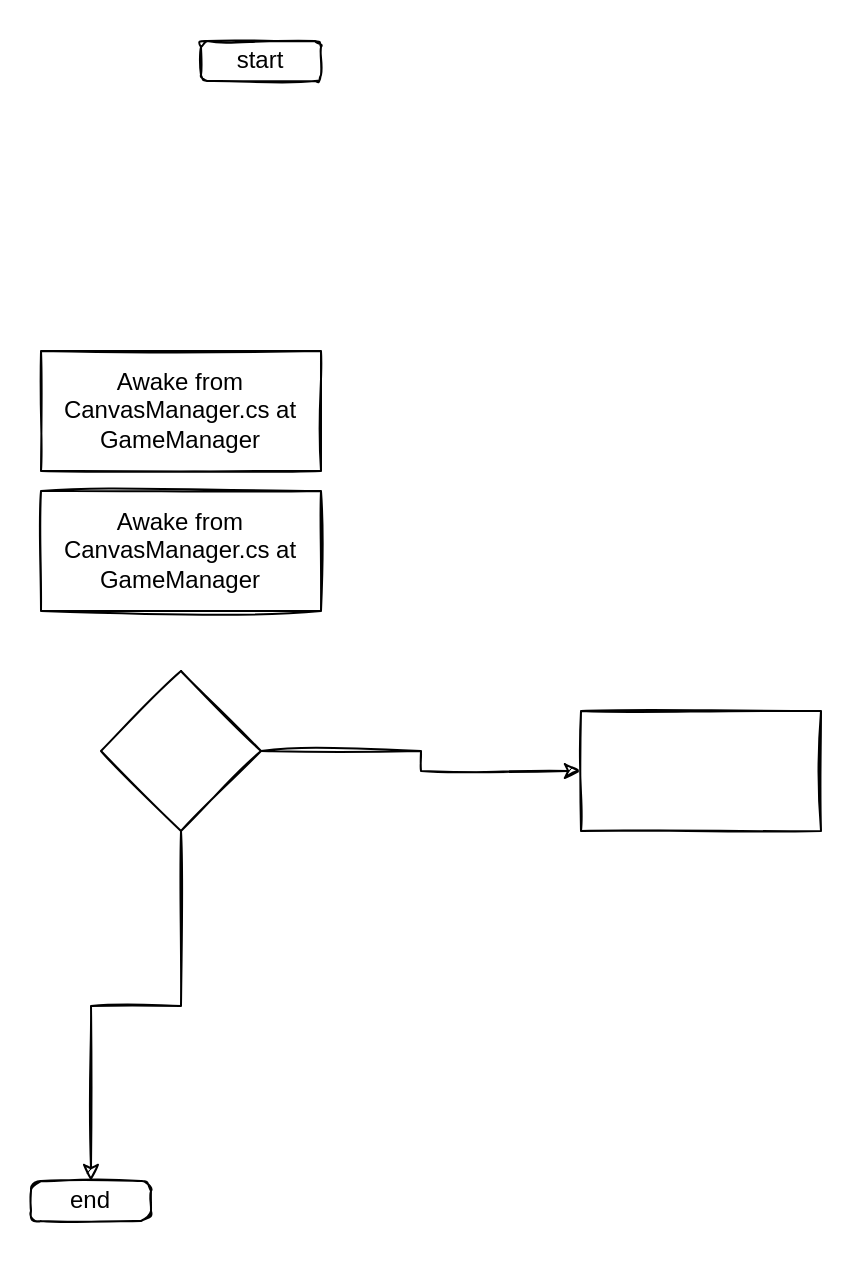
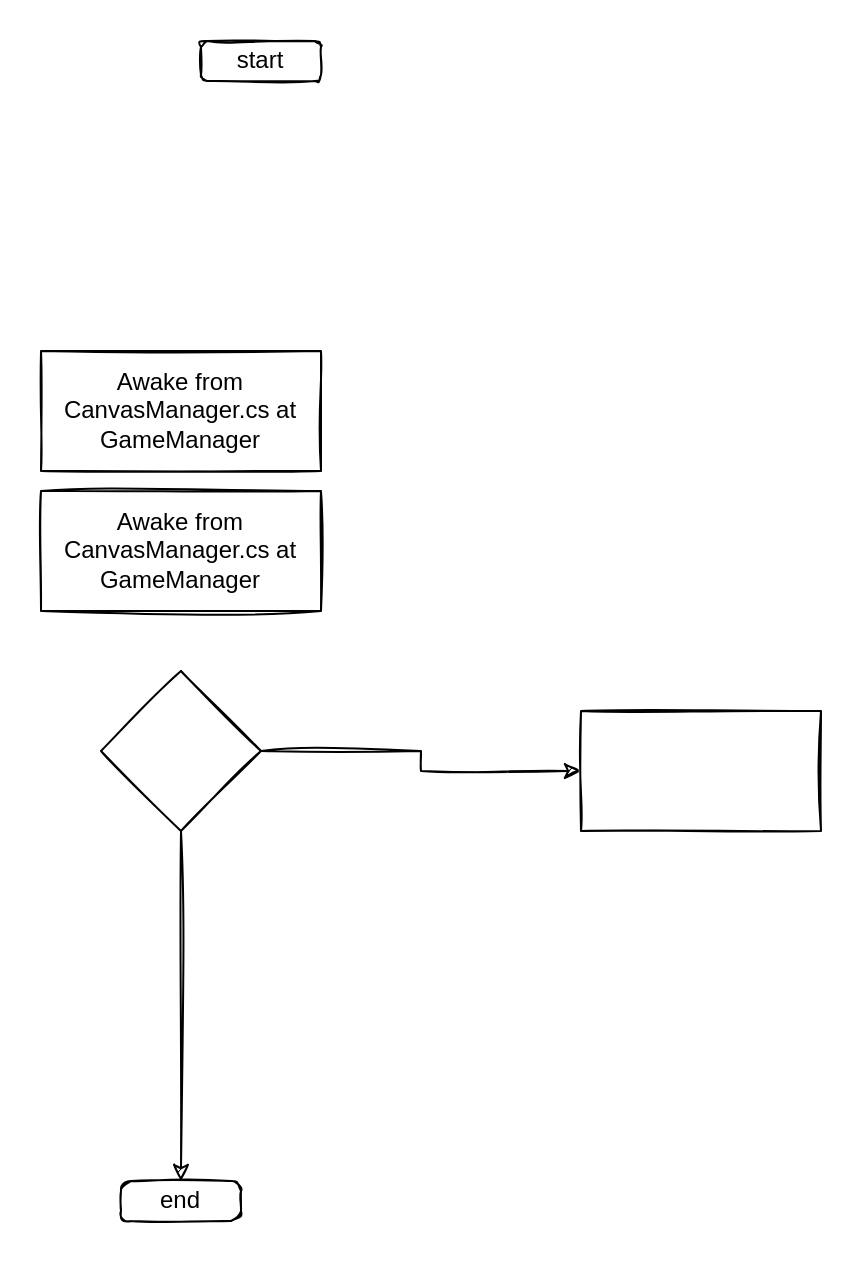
(91, 1201) -> (181, 1201)
